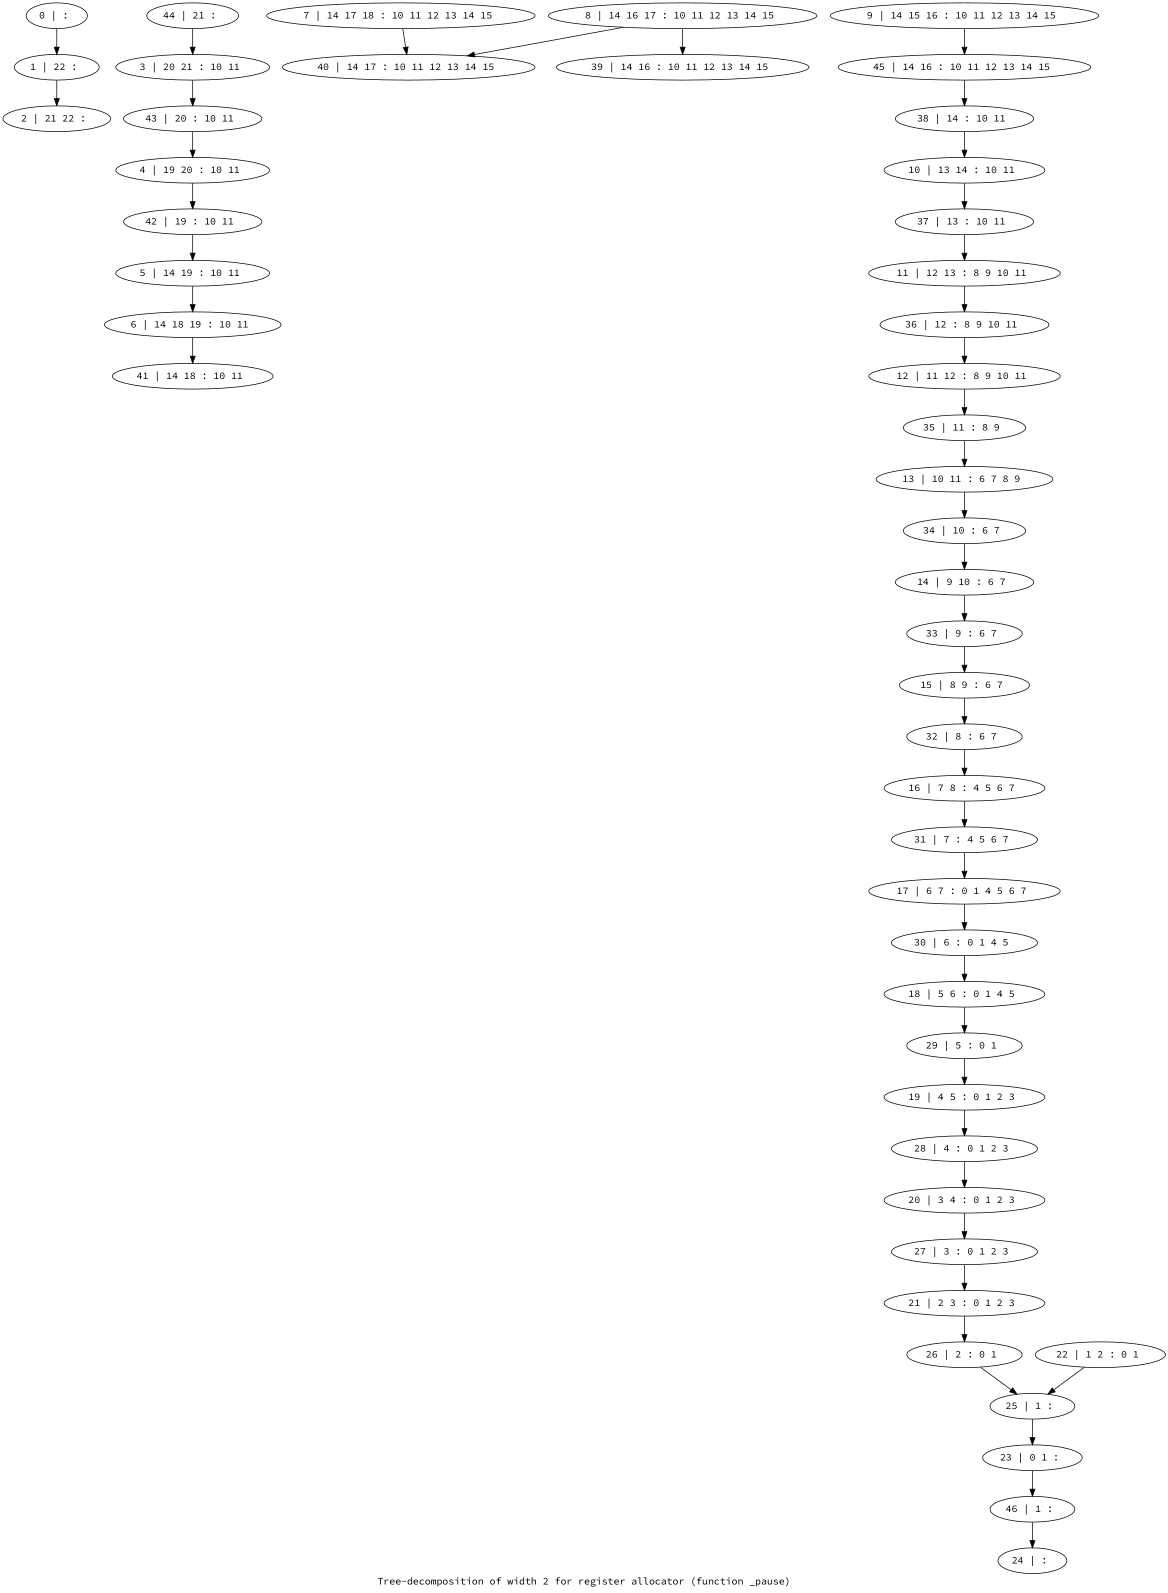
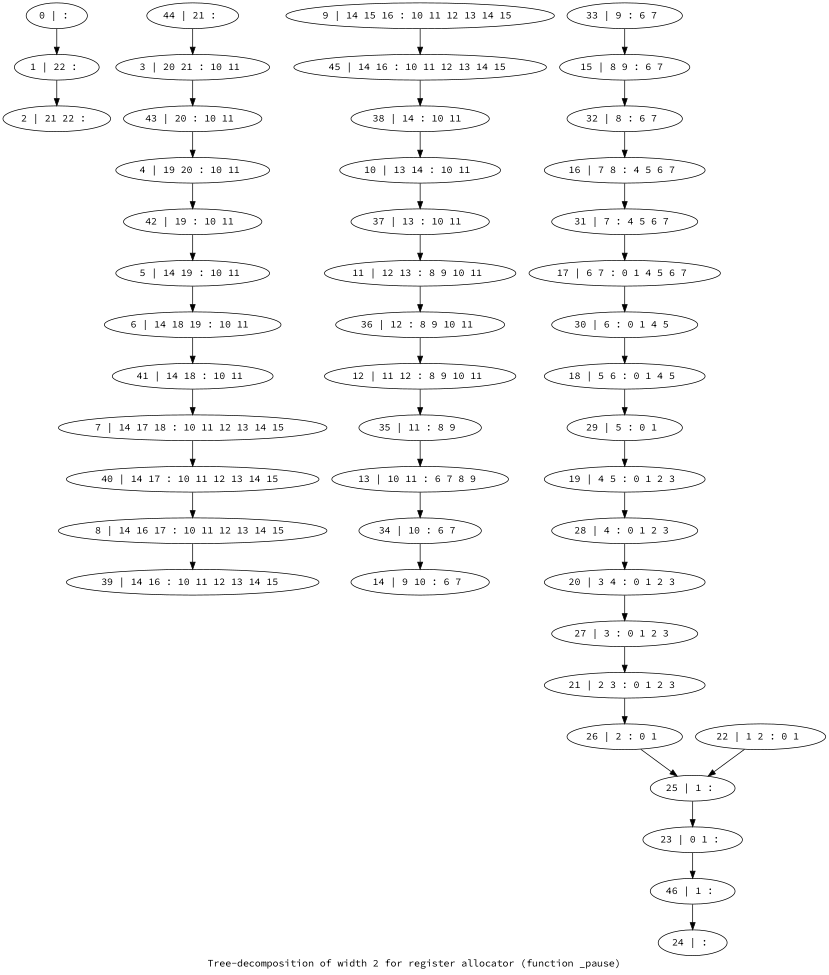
(549, 41) -> (193, 501)
none -> (193, 398)
(964, 604) -> none
